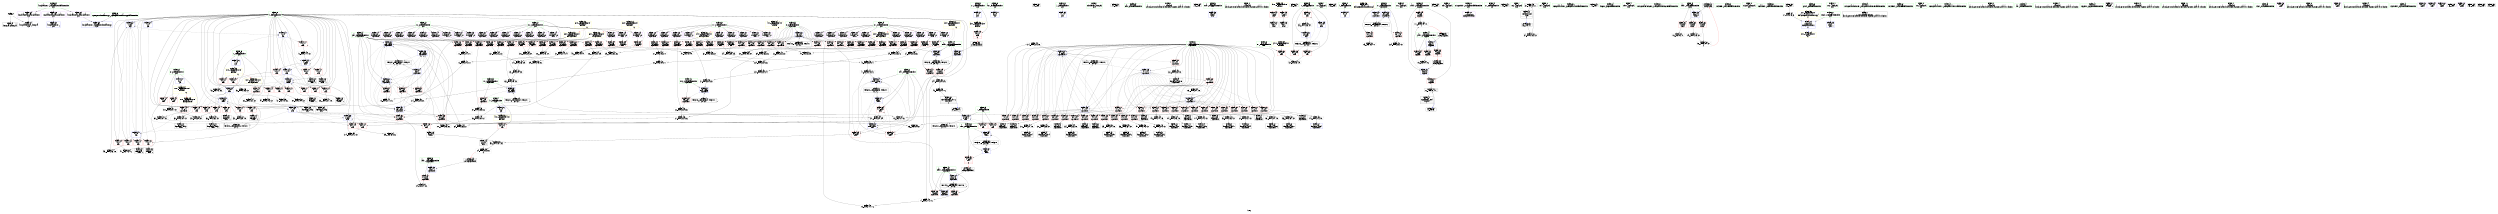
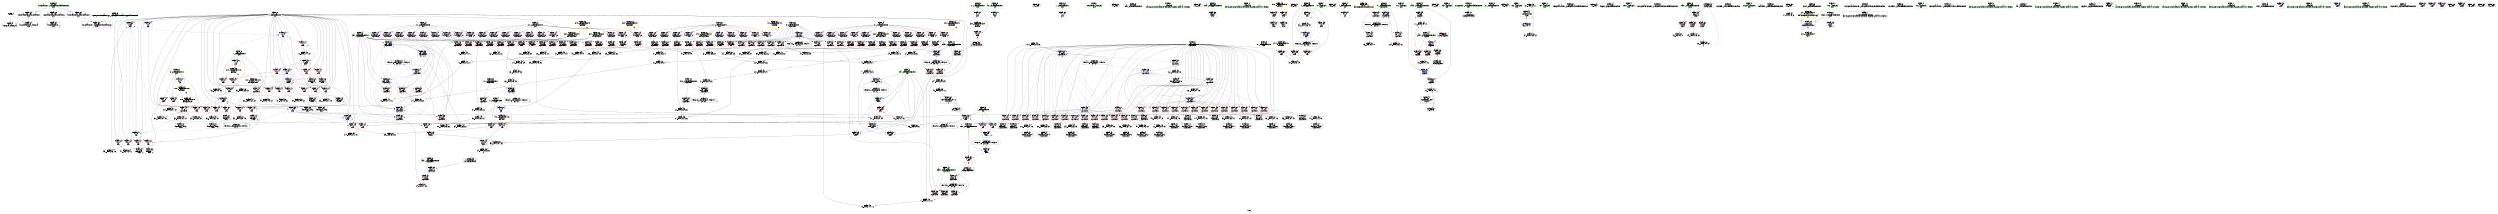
none -> (491, 126)
